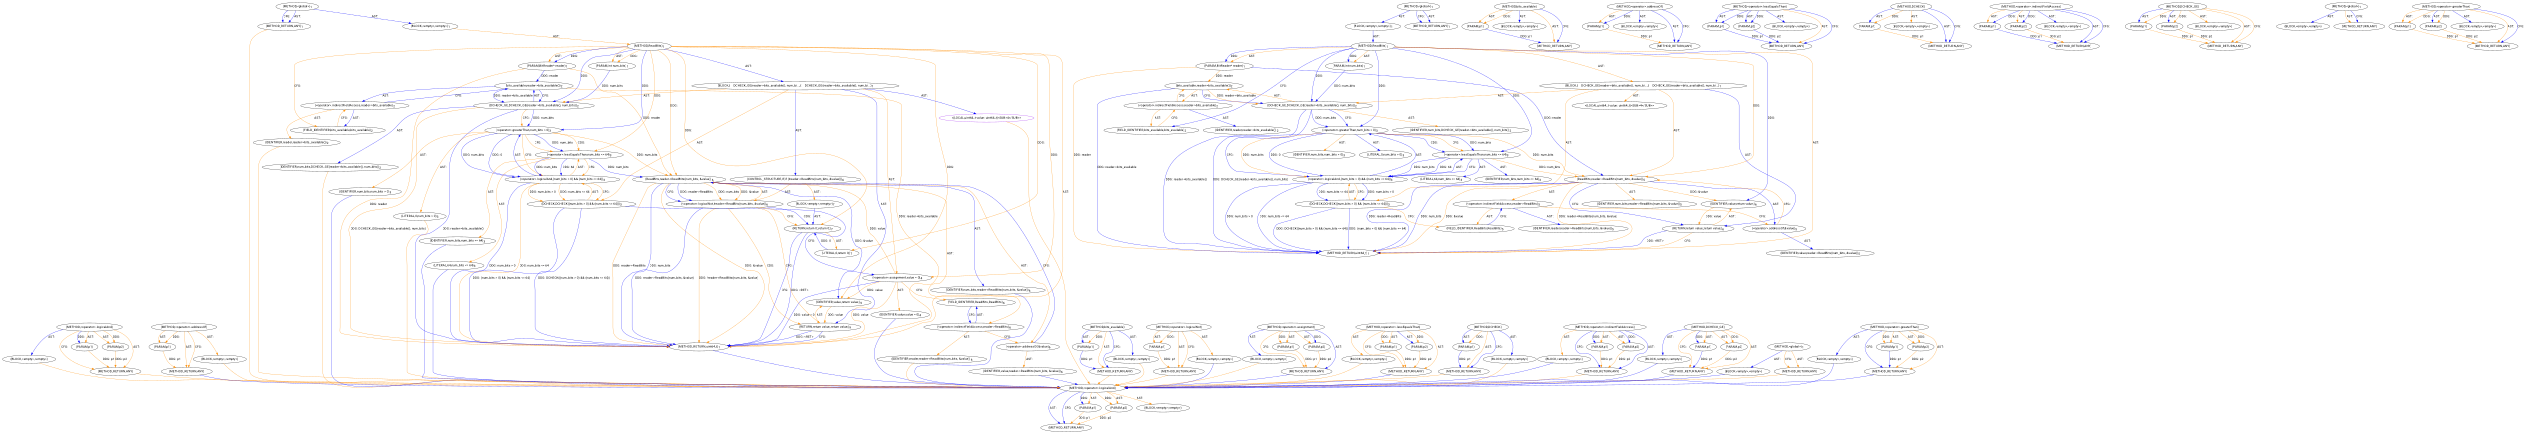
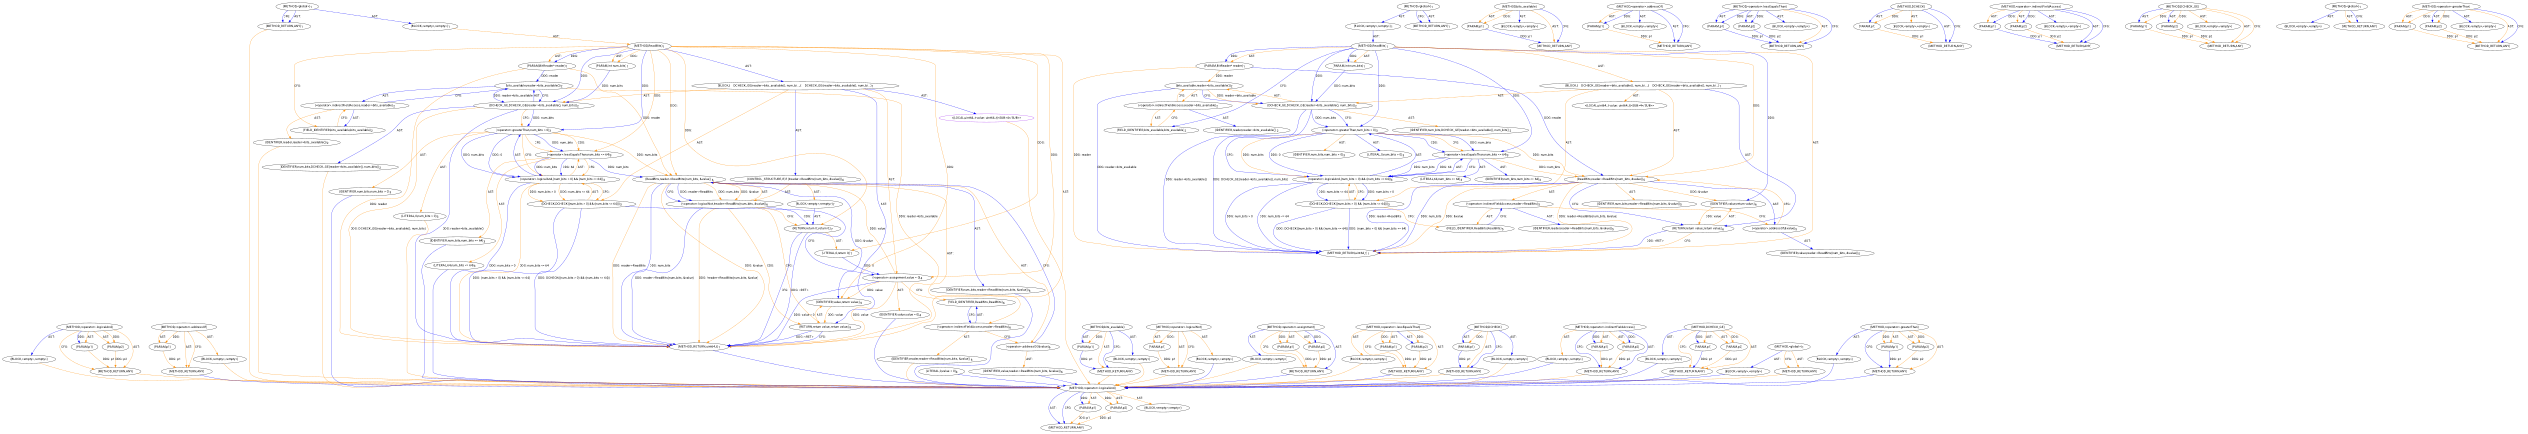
(820, 243) -> (859, 267)
none -> (942, 372)
